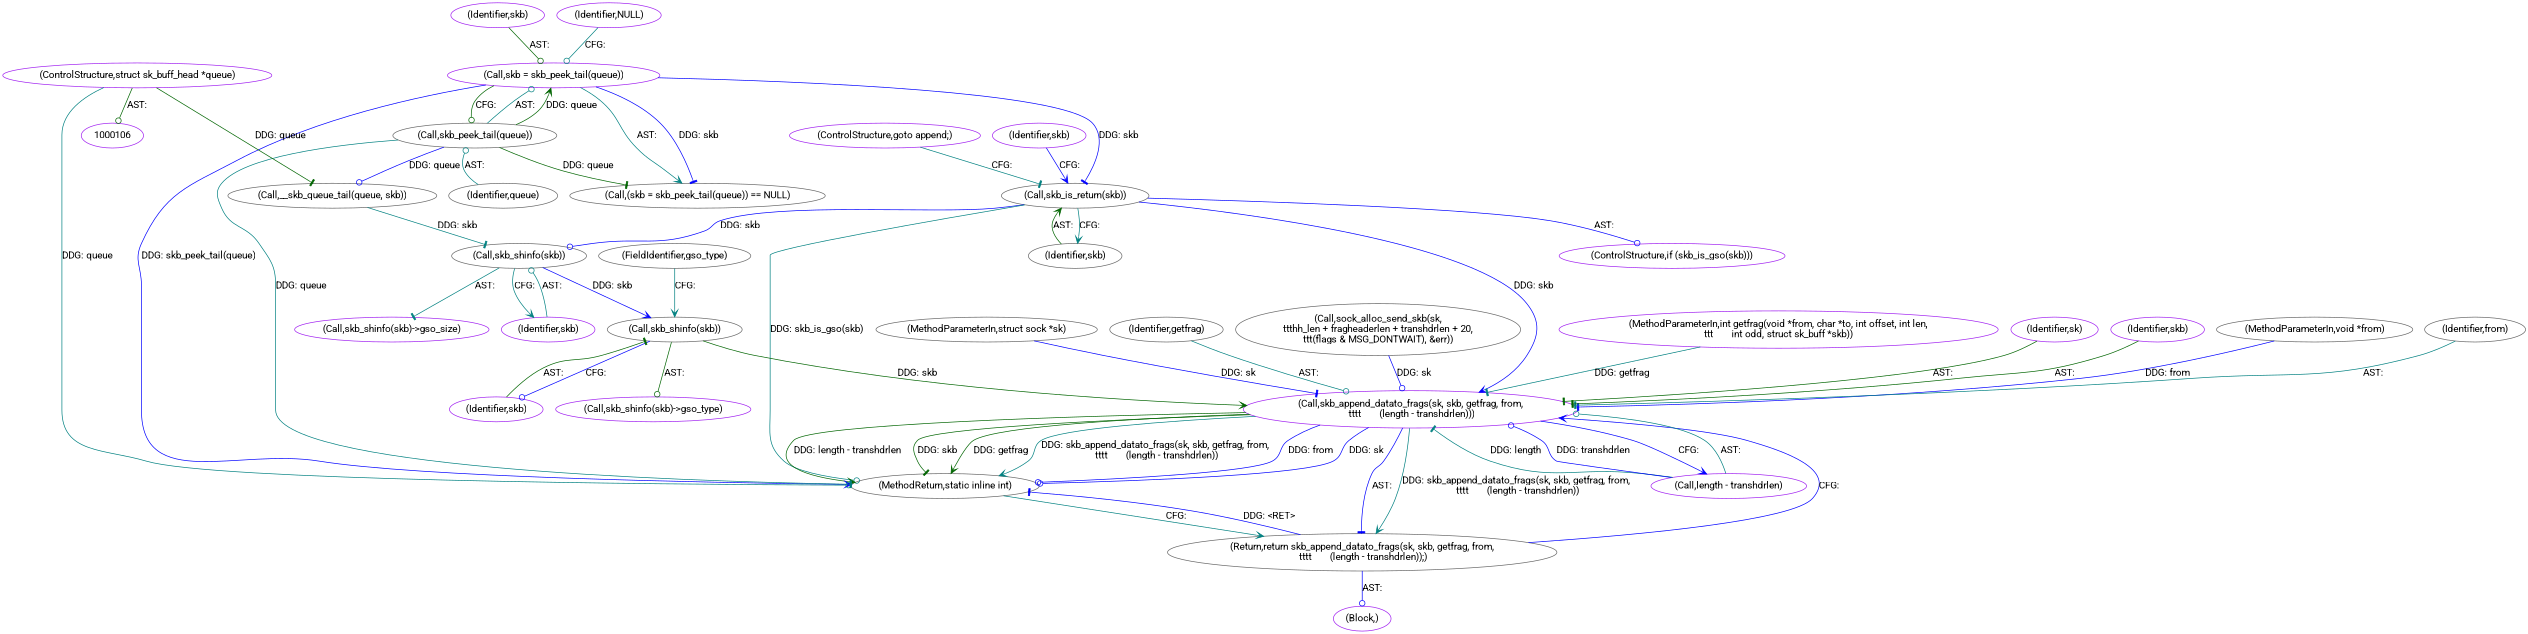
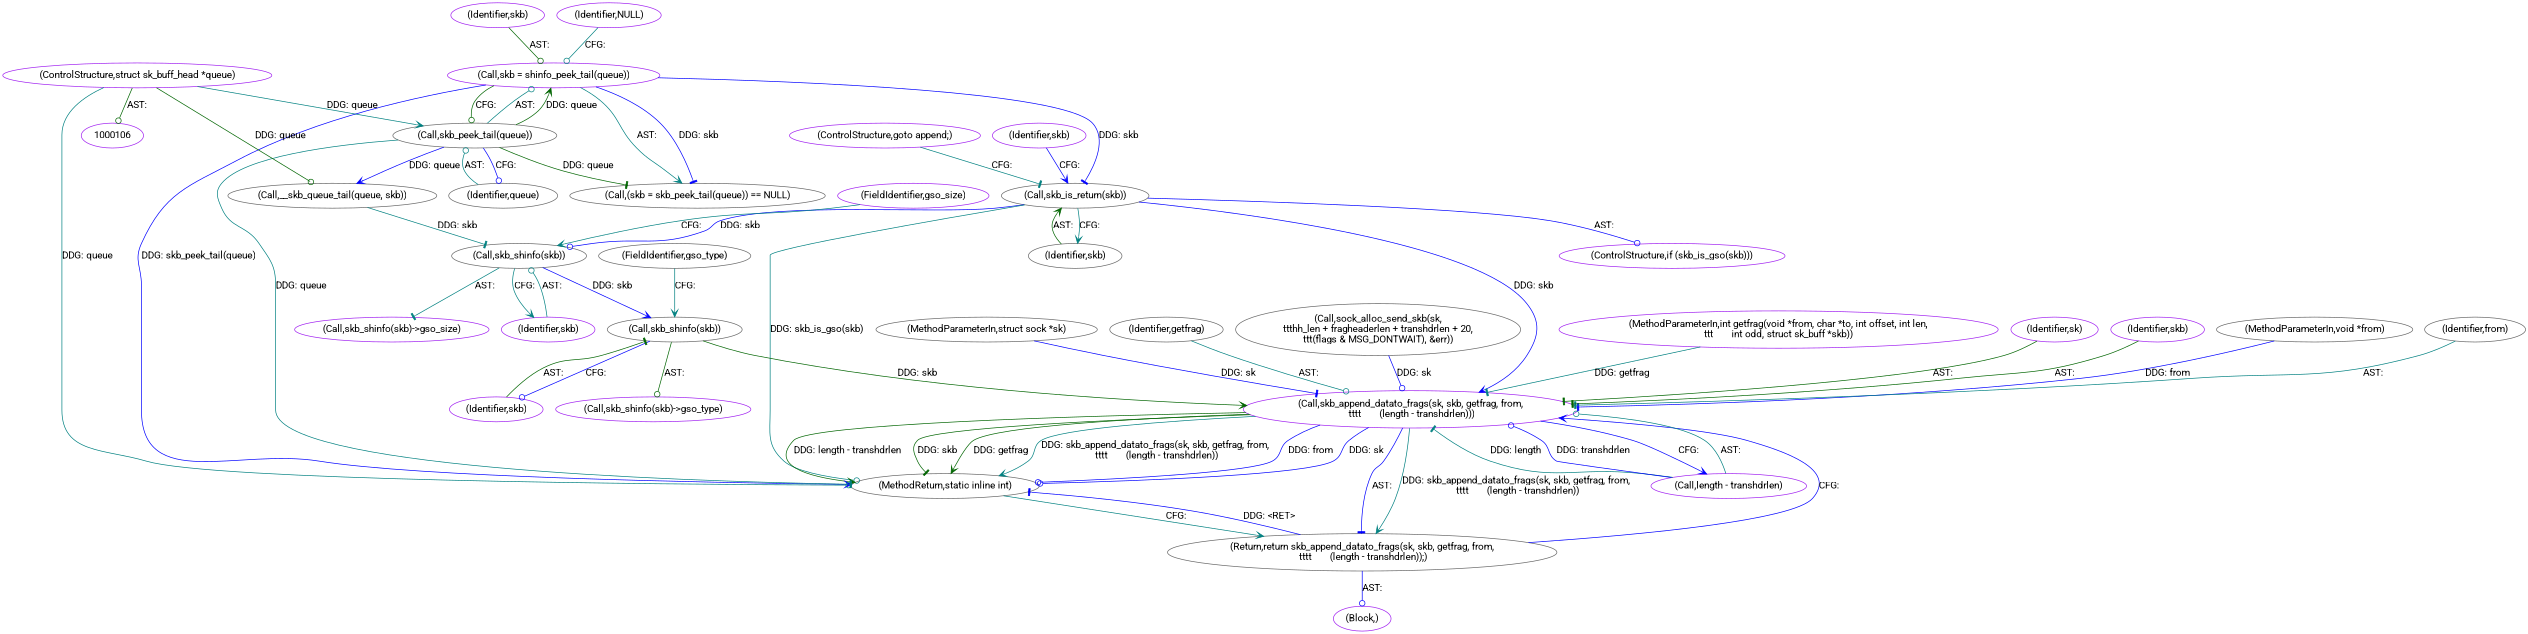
(554, 75) -> (554, 75)
none -> (307, 106)
(233, 135) -> (233, 135)
none -> (492, 162)
(402, 163) -> (402, 163)
none -> (913, 196)
